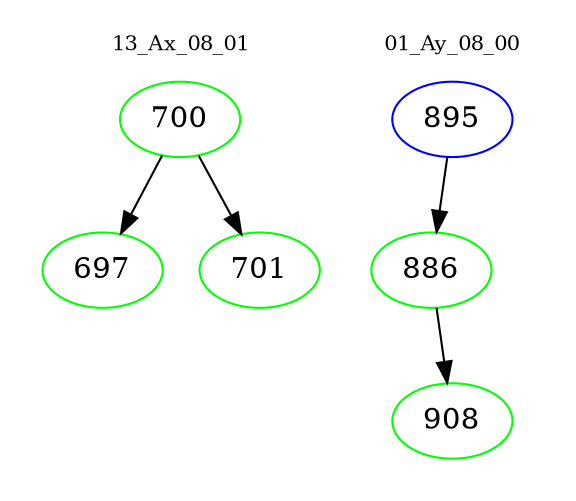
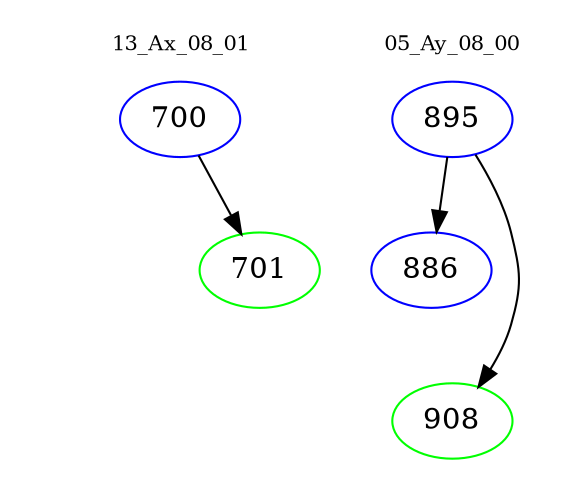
(452, 45) -> (452, 45)
(180, 119) -> (180, 119)
(103, 270) -> none
(431, 270) -> (431, 270)
(440, 335) -> (517, 261)
